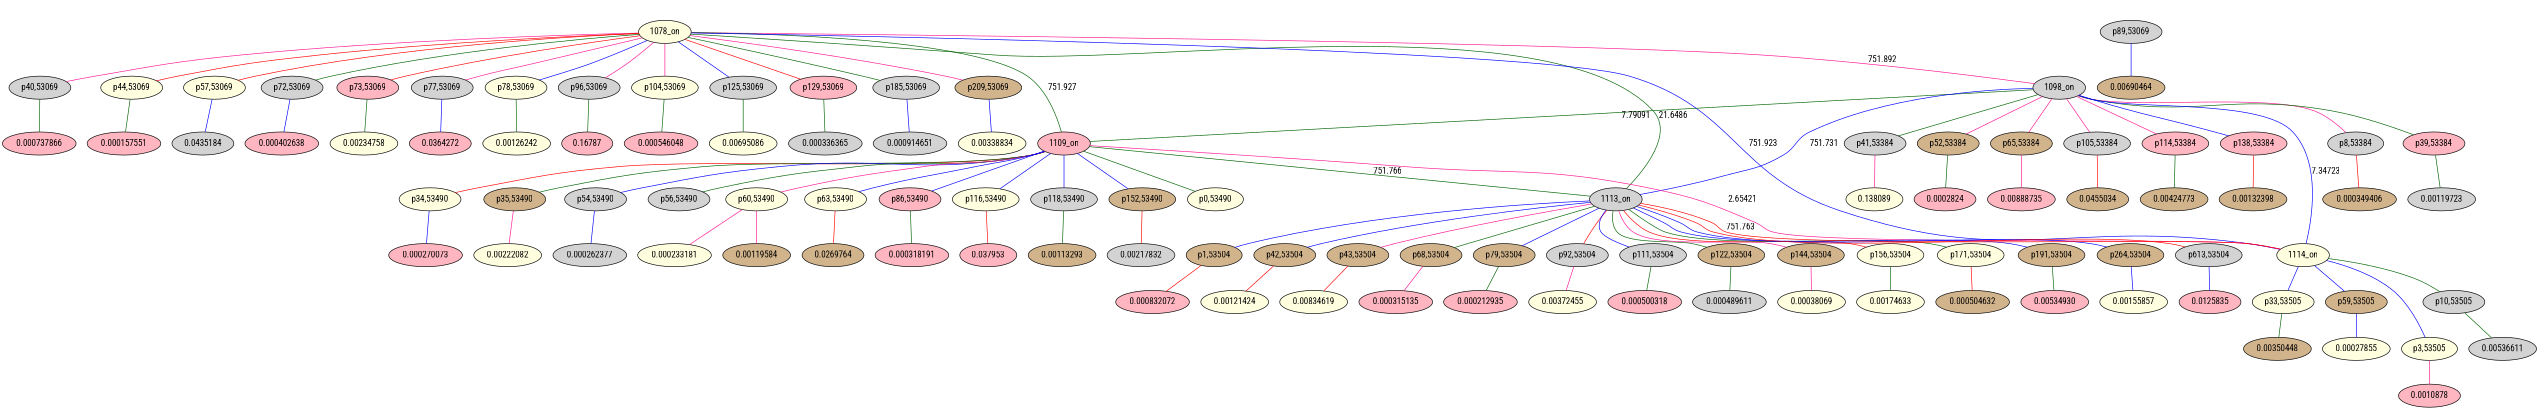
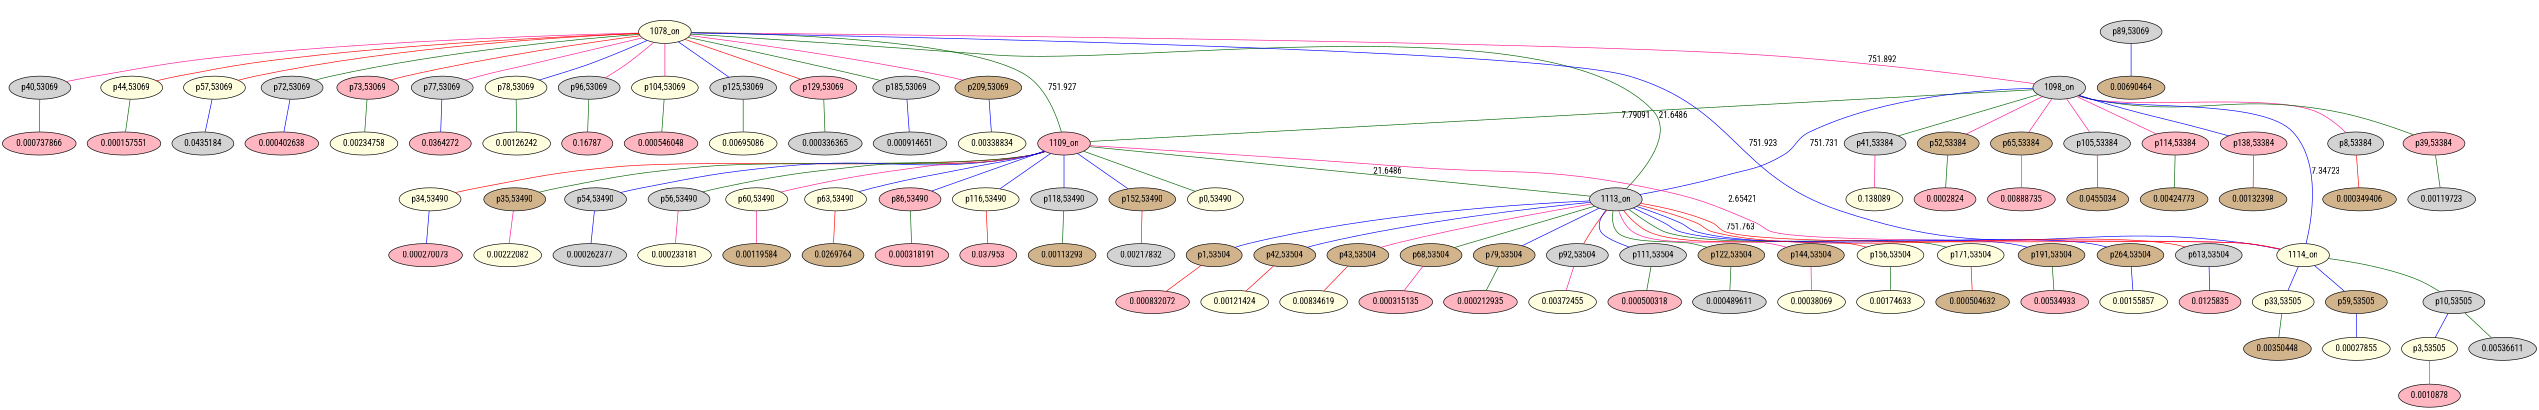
(1388, 171) -> (1388, 171)
(716, 227) -> (677, 227)
(2387, 286) -> (2442, 325)
(2055, 302) -> (2055, 302)
